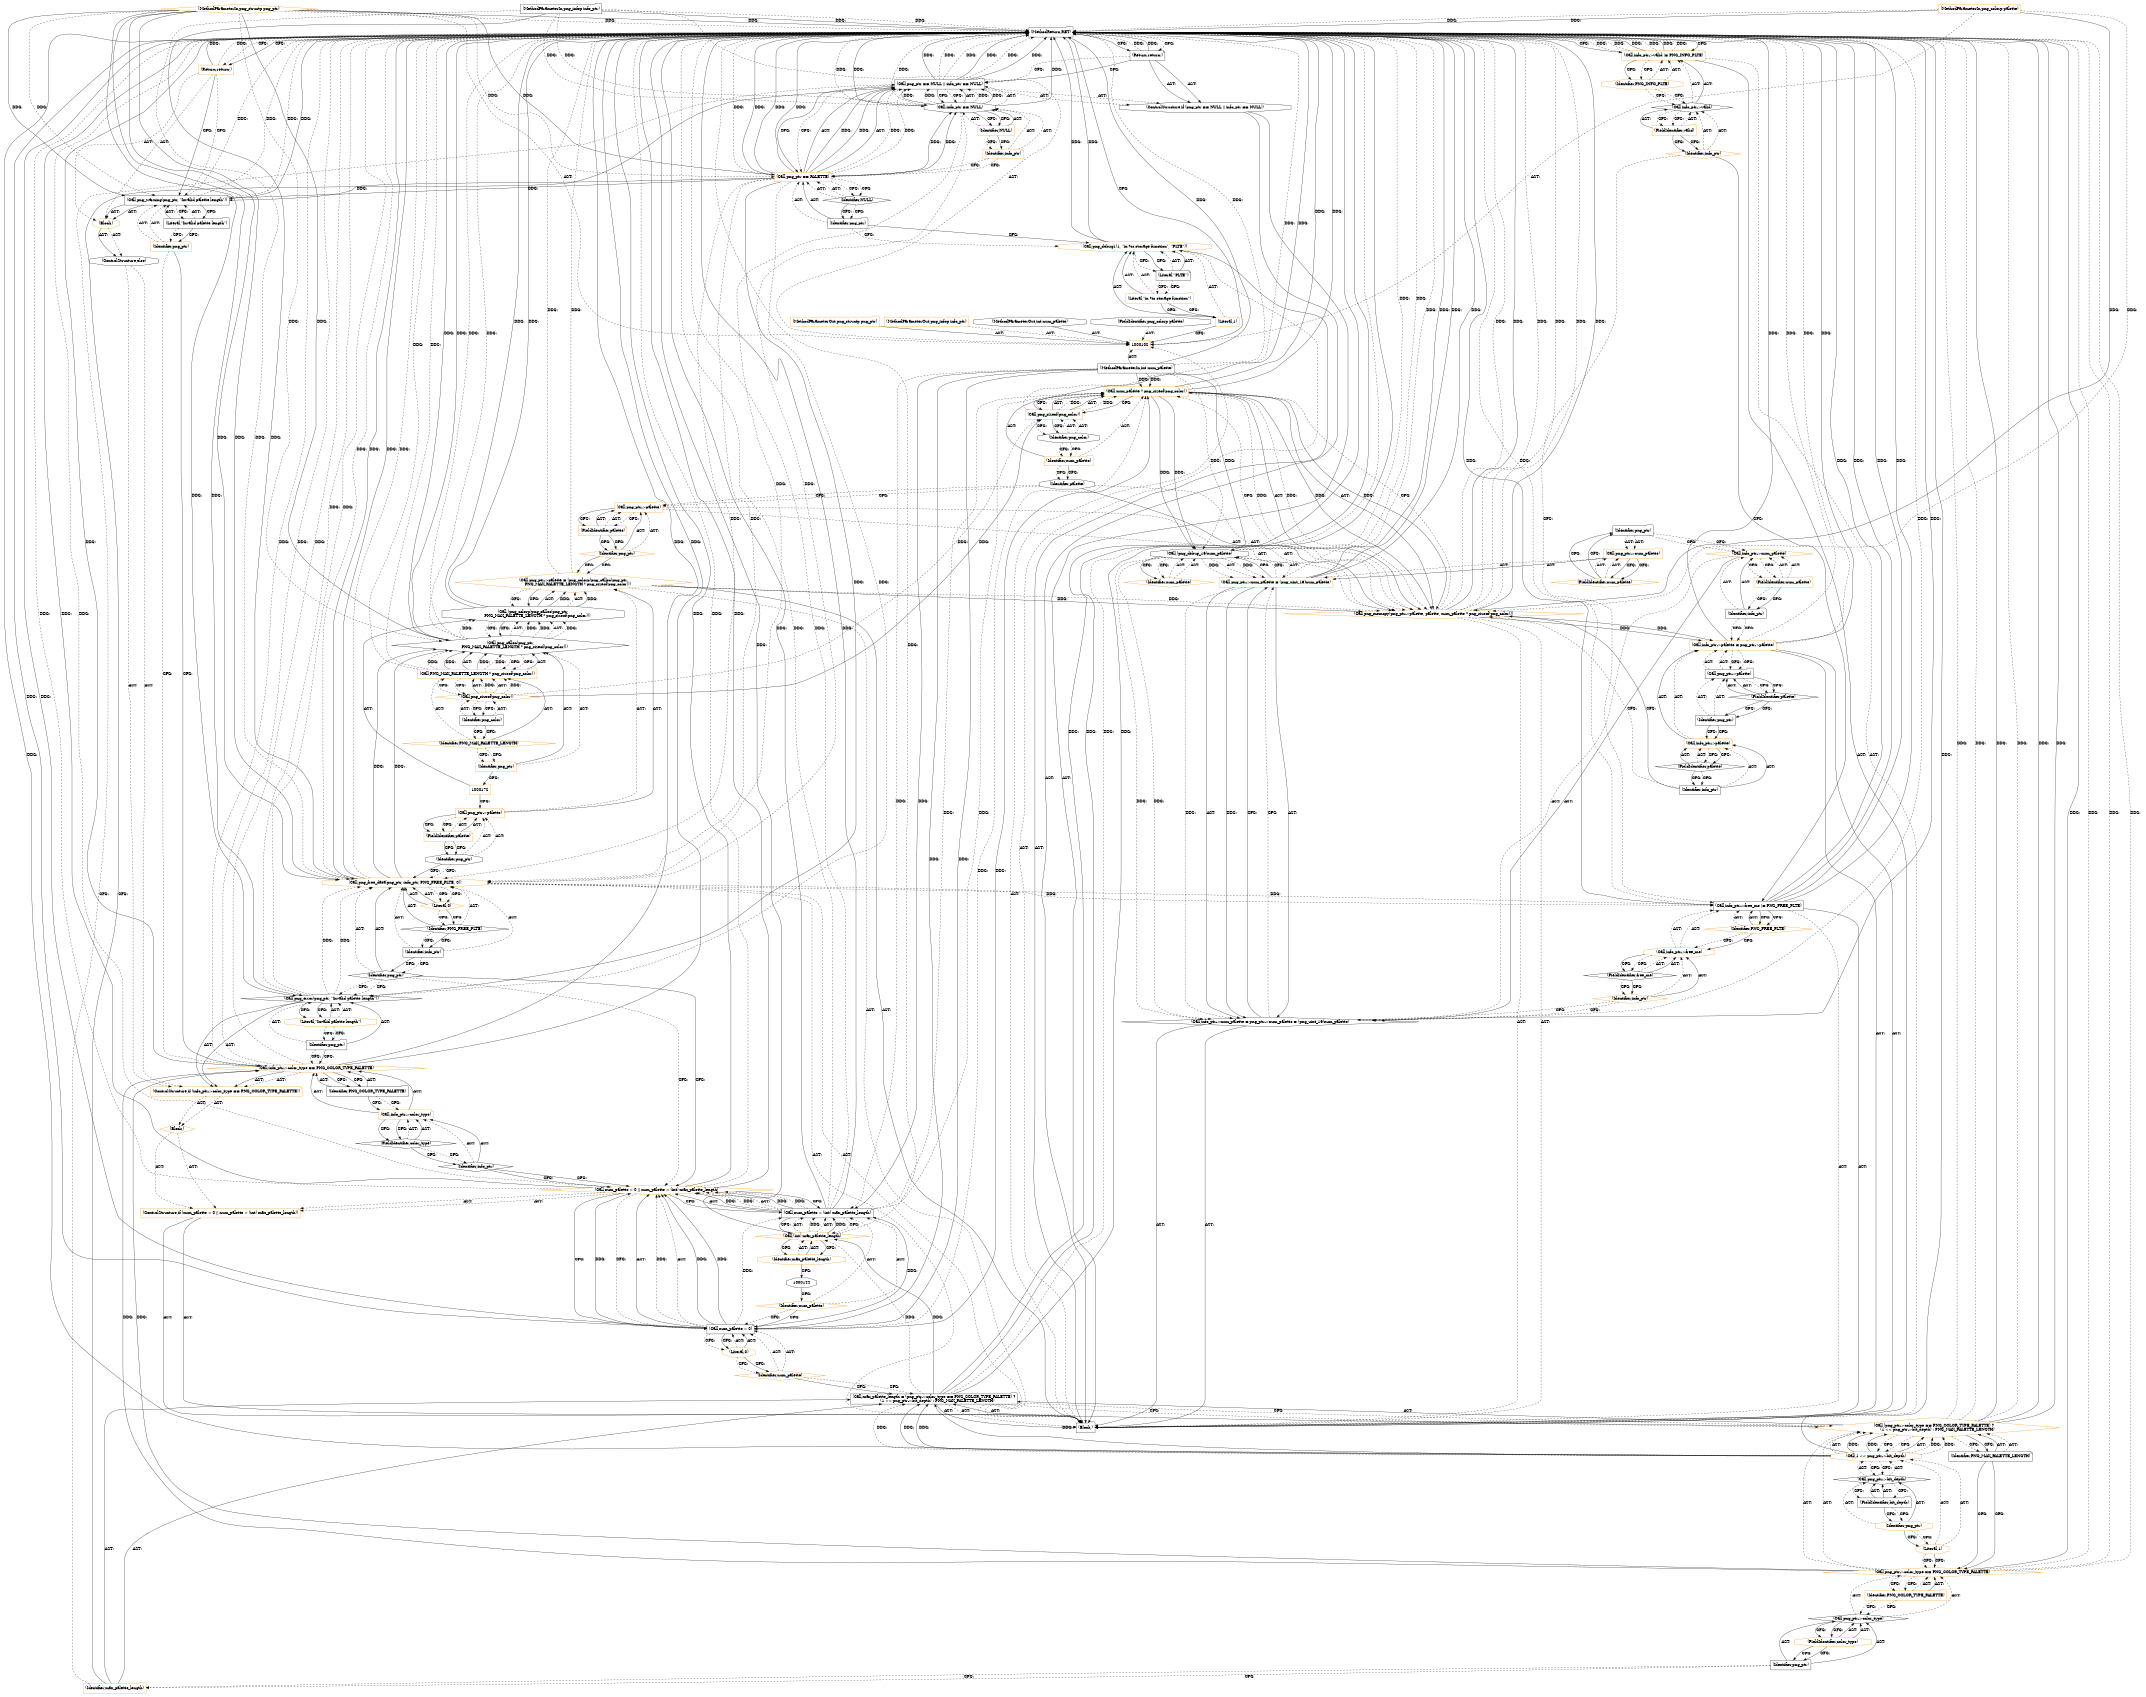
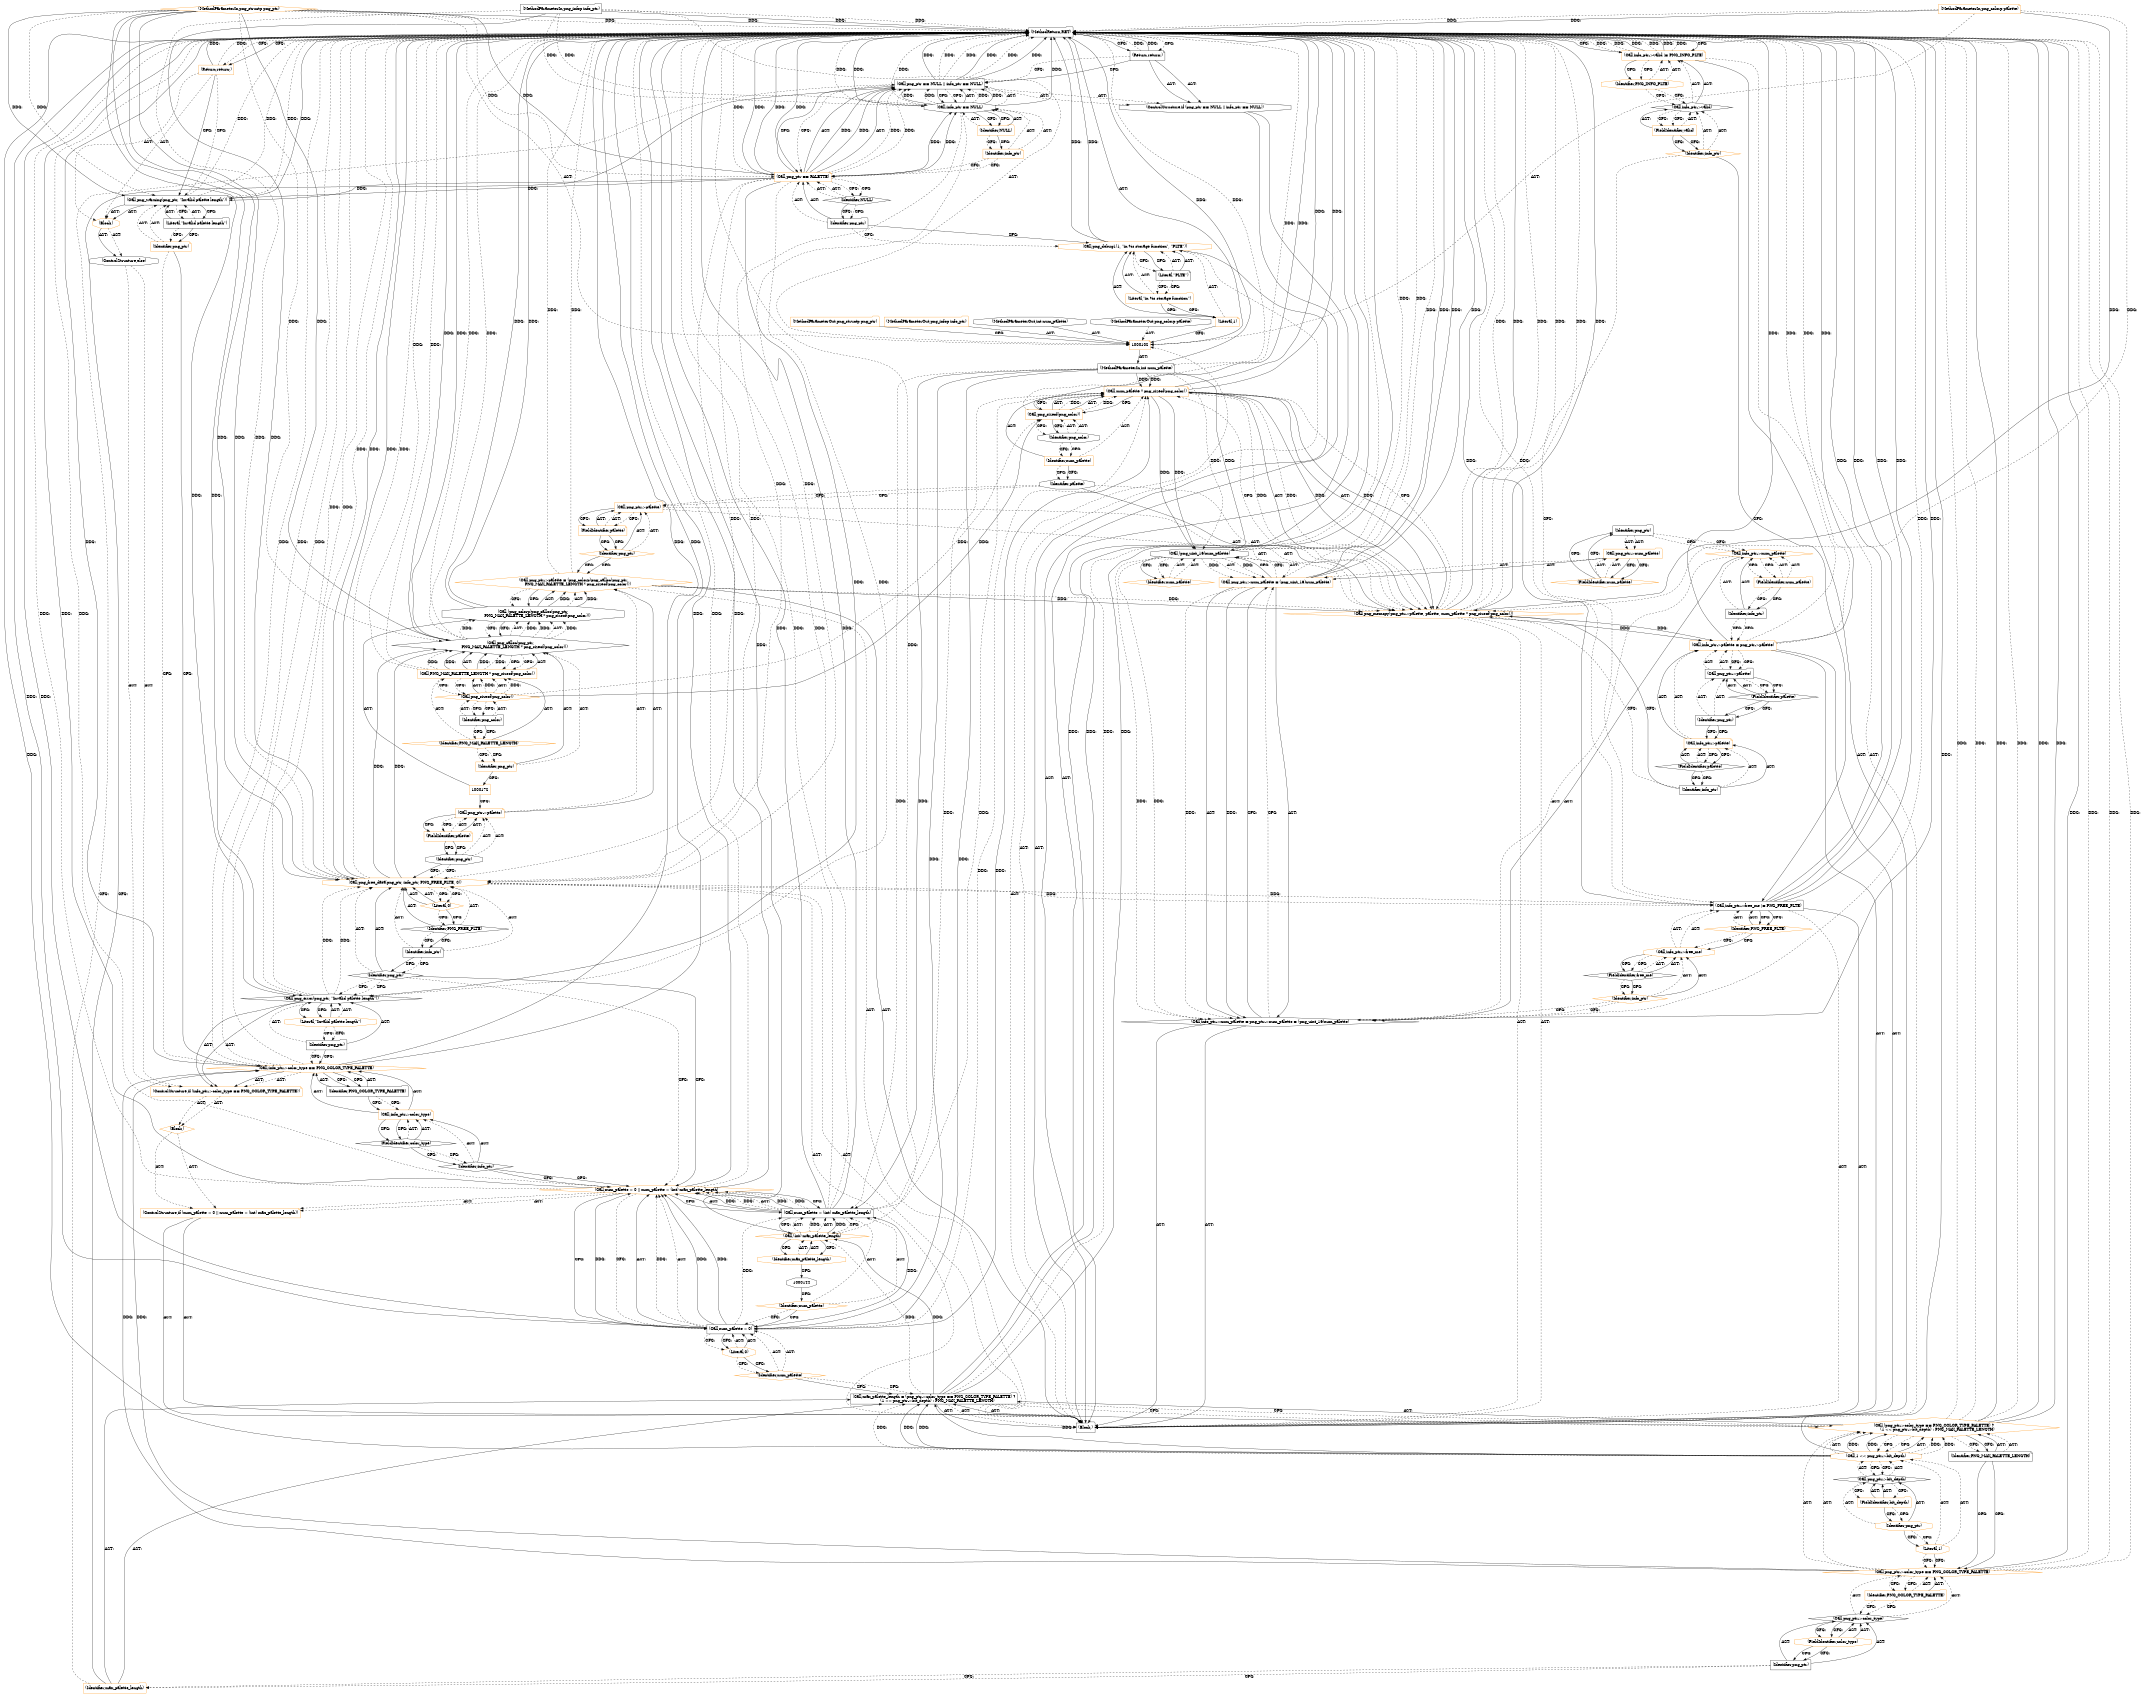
(1124, 189) -> (1124, 189)
(1151, 322) -> (1151, 322)
(1000, 333) -> (1000, 333)
(1048, 335) -> (1048, 335)
(1128, 358) -> (1139, 355)
(1199, 554) -> (1199, 554)
(1885, 1503) -> (1885, 1503)
